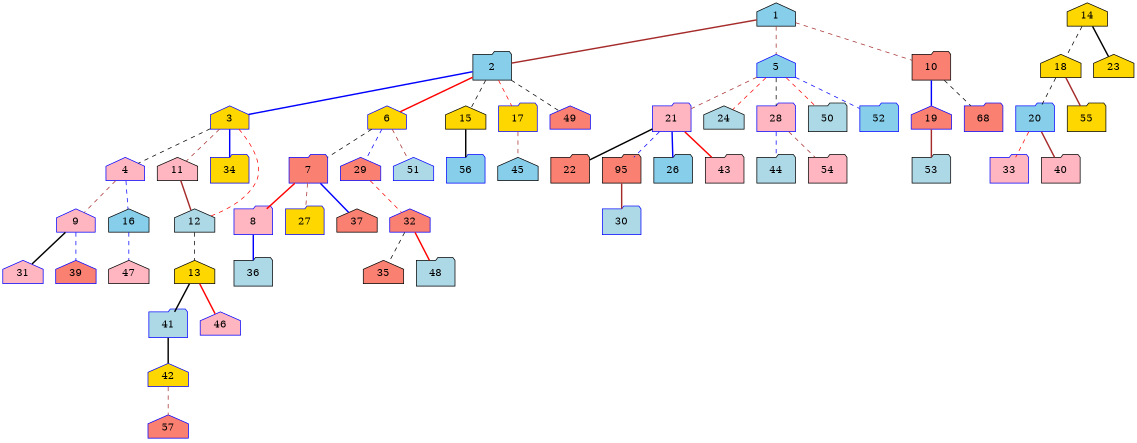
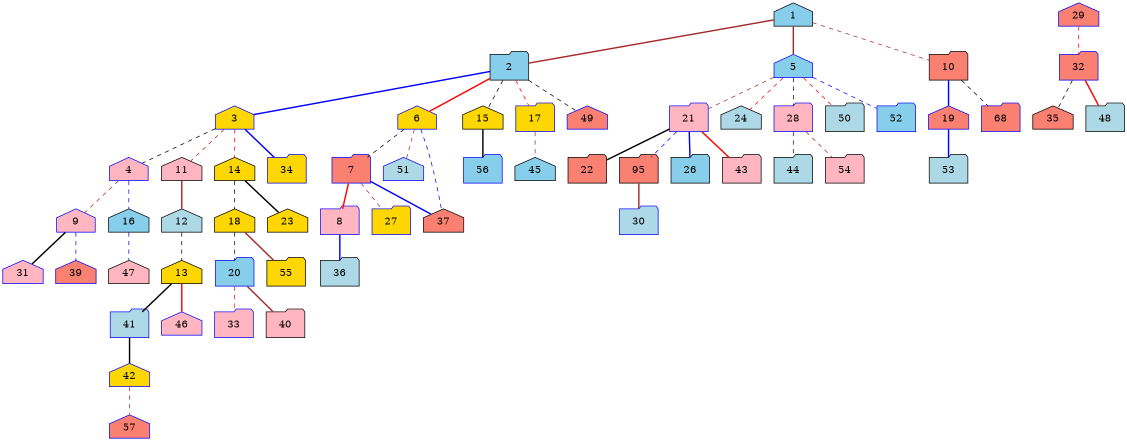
(776, 40) -> (793, 40)
(931, 143) -> (949, 143)
(374, 144) -> (433, 169)
(256, 182) -> (235, 143)
(410, 222) -> (1079, 67)
